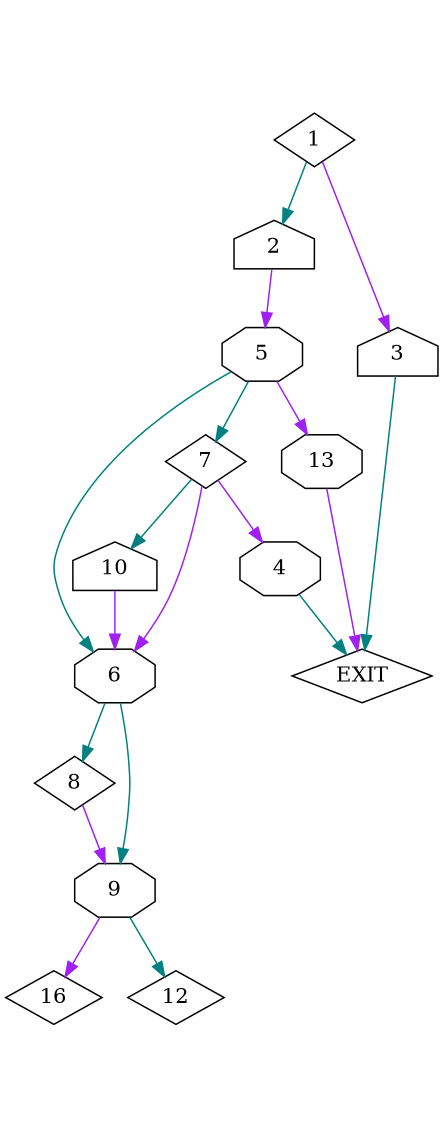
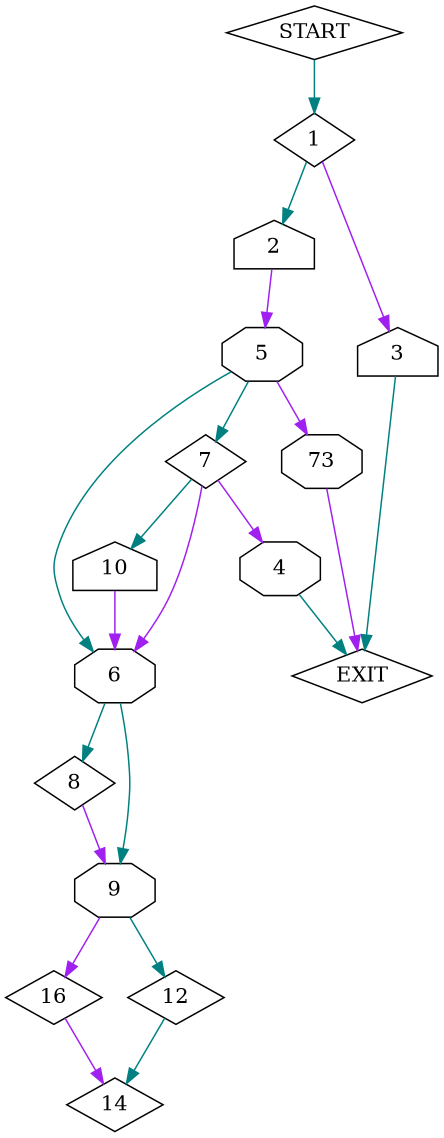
none -> (314, 33)
(322, 462) -> (322, 462)
none -> (115, 1105)
